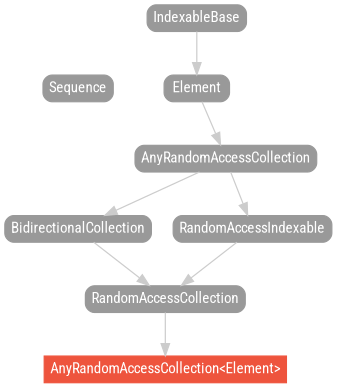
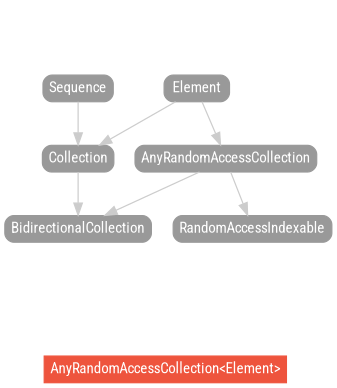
(197, 18) -> none
none -> (78, 159)
(165, 299) -> none
